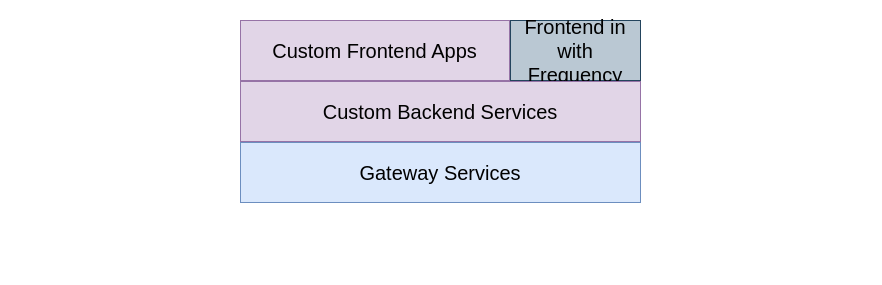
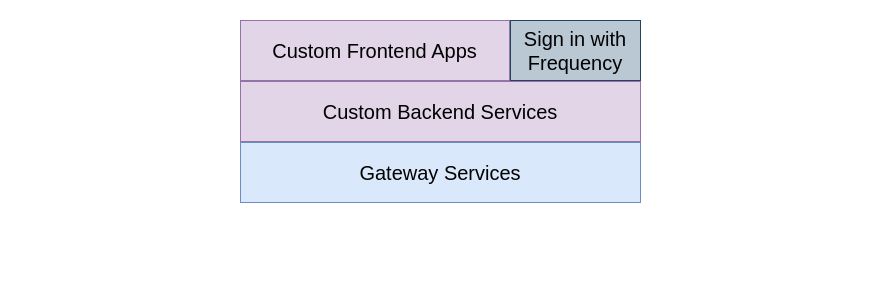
(576, 51) -> (576, 51)
